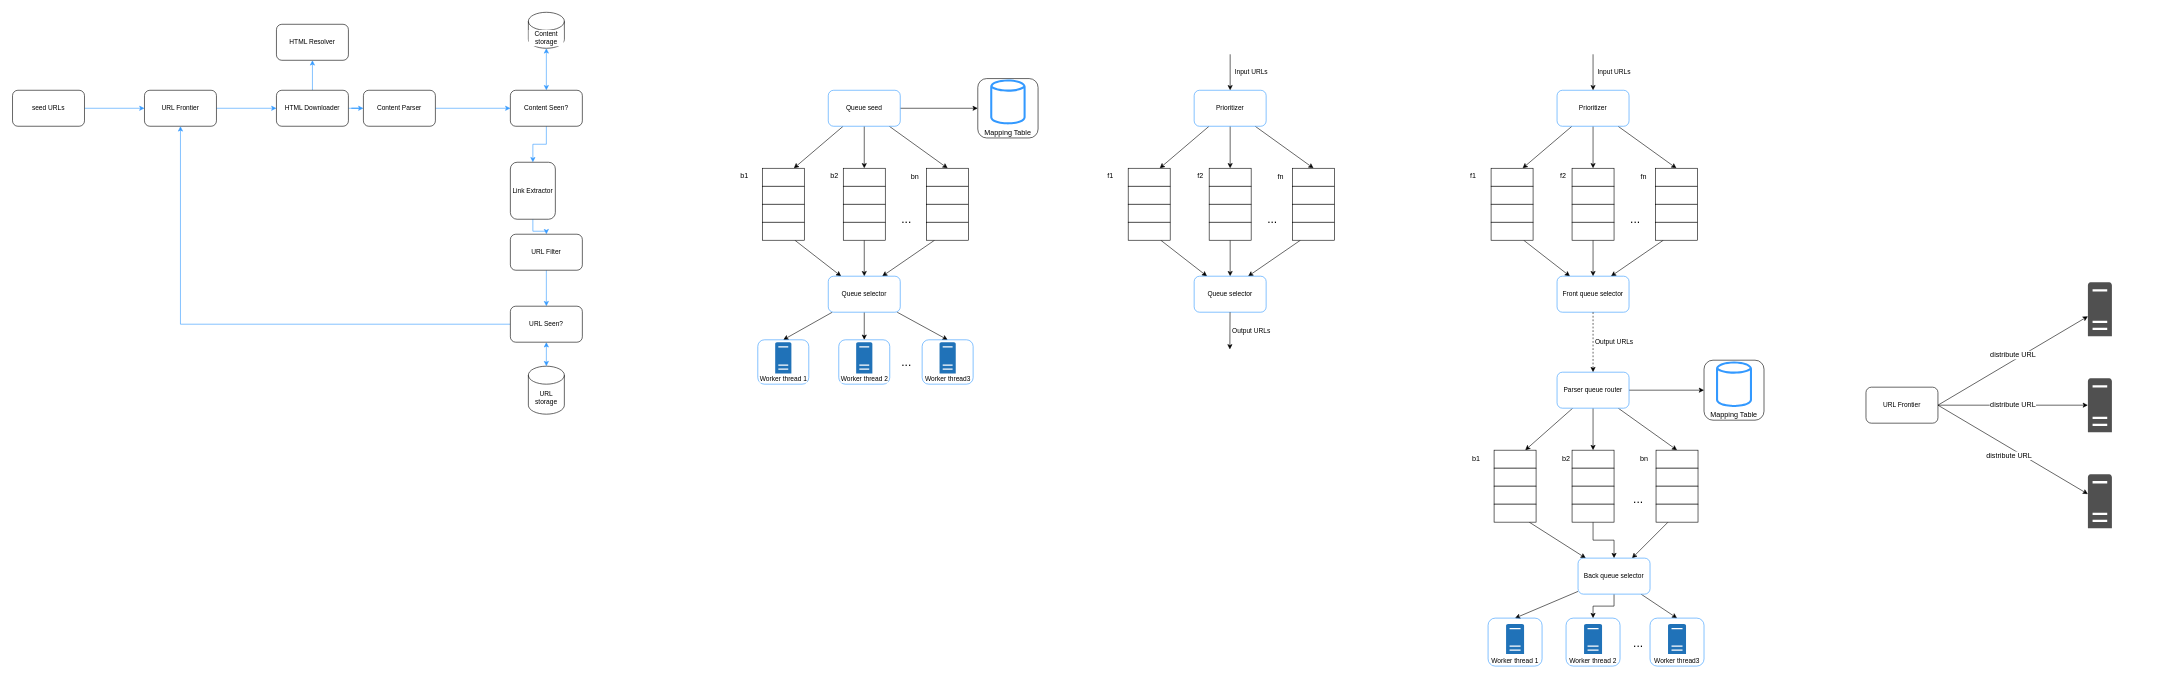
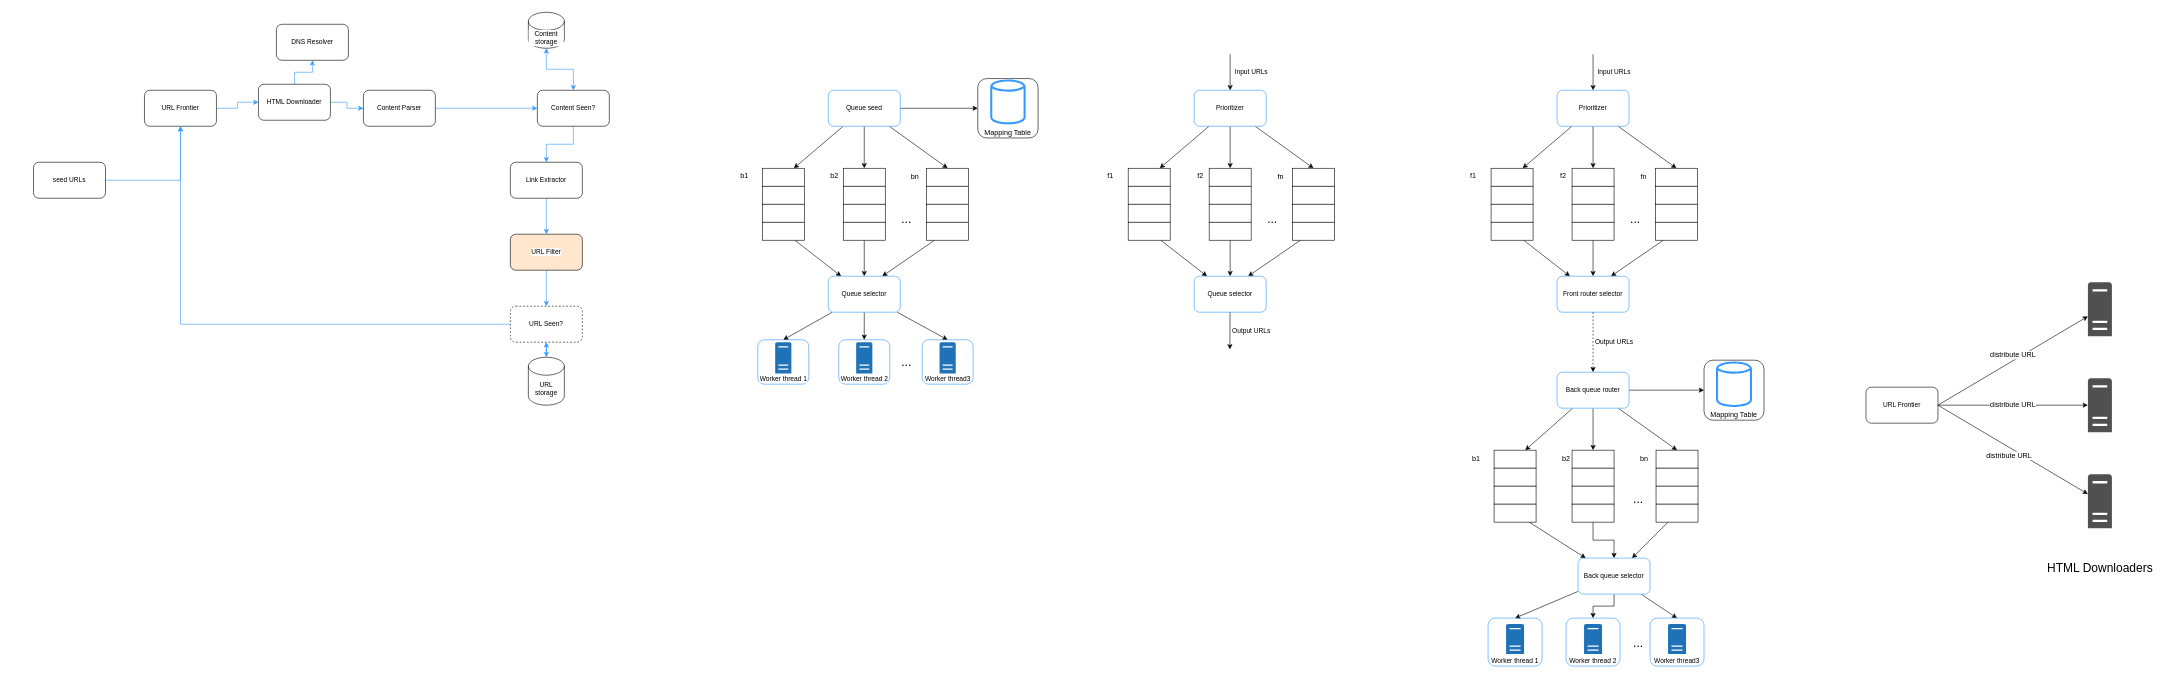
(312, 42) -> (312, 42)
(48, 108) -> (69, 180)
(312, 108) -> (294, 102)
(546, 108) -> (573, 108)
(533, 191) -> (546, 180)
(546, 252) -> (546, 252)
(1593, 294) -> (1593, 294)
(546, 324) -> (546, 324)
(546, 390) -> (546, 381)
(1593, 390) -> (1593, 390)
none -> (2100, 567)
